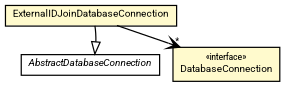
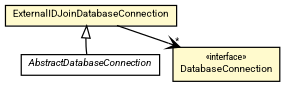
(96, 34) -> (86, 46)
